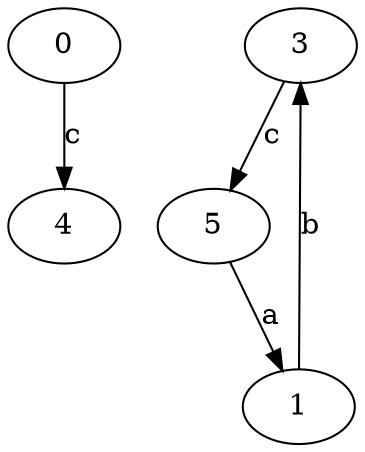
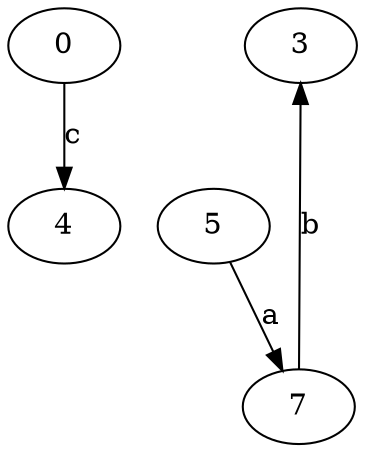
(262, 127) -> none
(299, 407) -> (299, 407)
